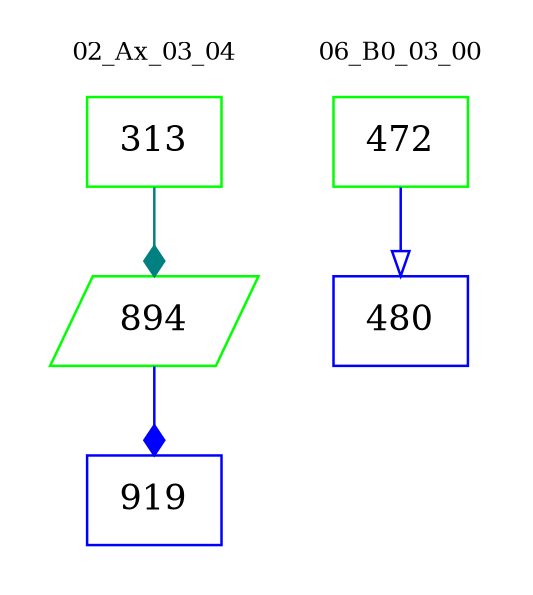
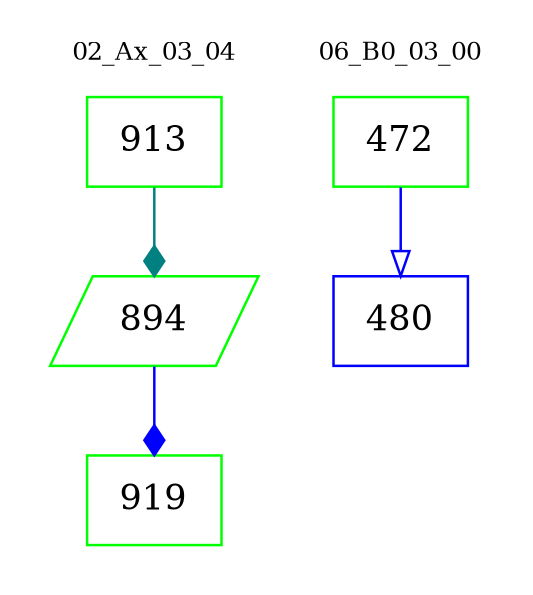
(154, 142) -> (154, 142)
(154, 500) -> (154, 500)
